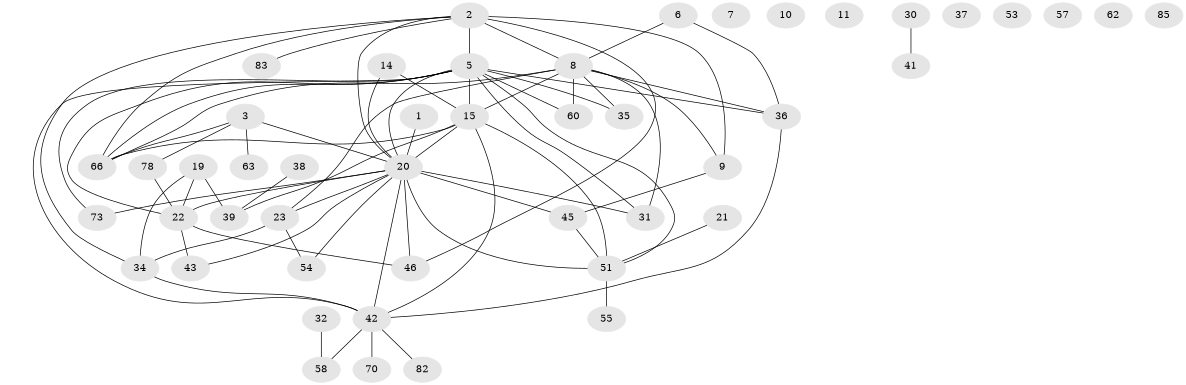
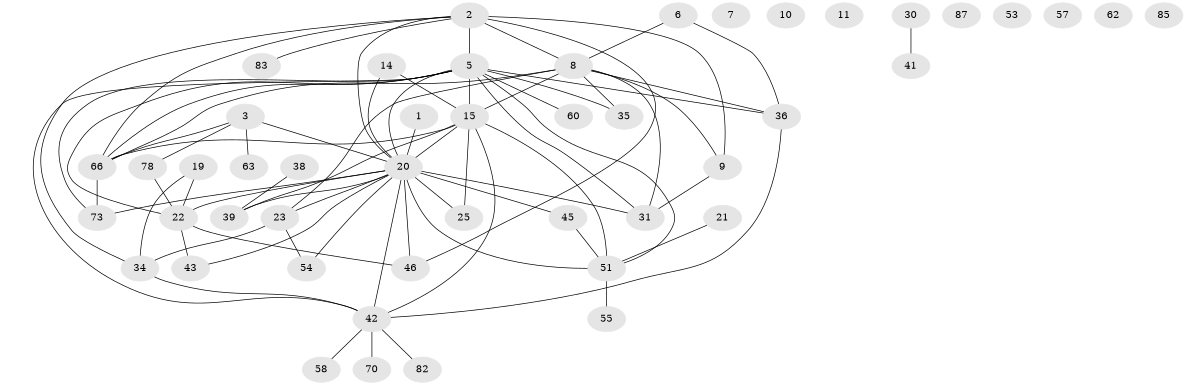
(962, 15) -> (962, 15)
(574, 90) -> none
none -> (97, 191)
(213, 191) -> (320, 191)
(645, 193) -> (684, 193)
none -> (464, 218)
(321, 319) -> none
